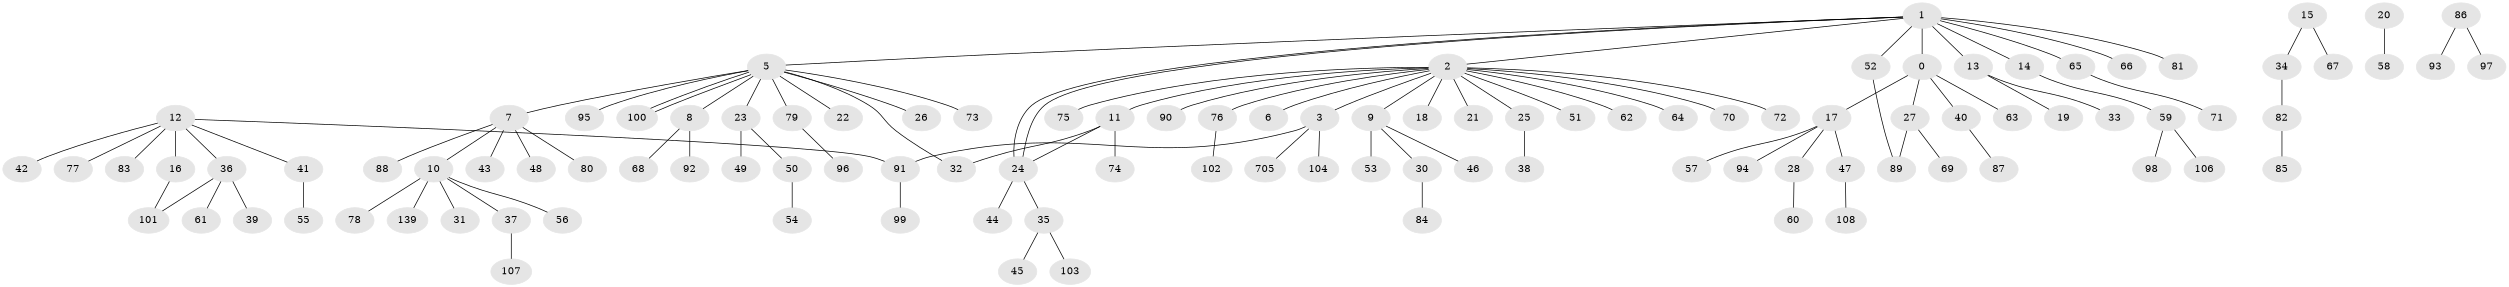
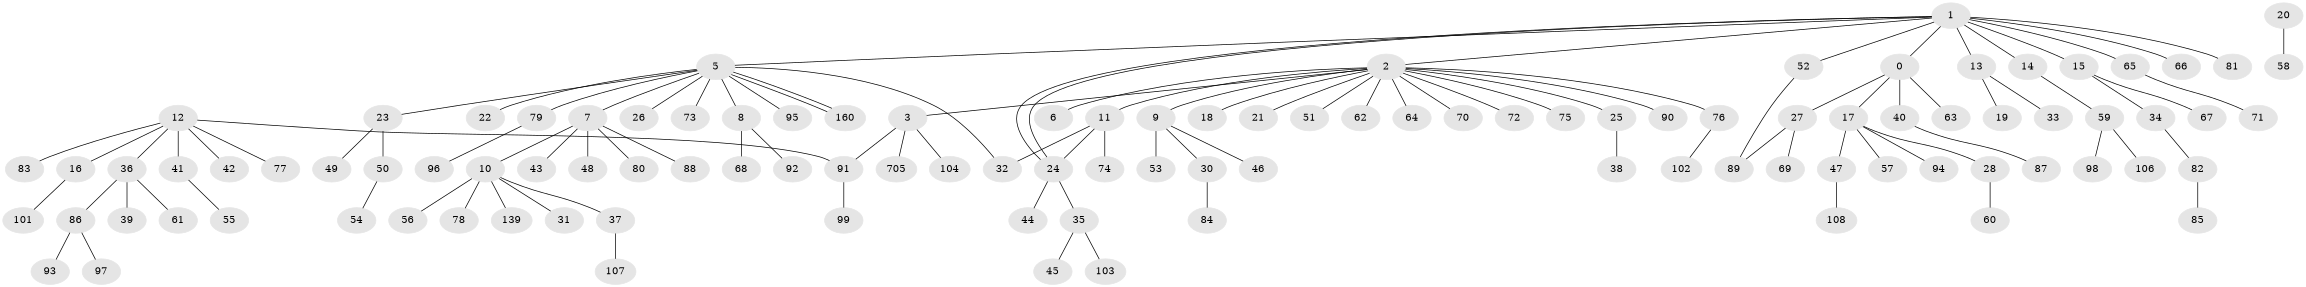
none -> (2016, 39)
(637, 118) -> (845, 118)
(188, 195) -> (101, 195)
